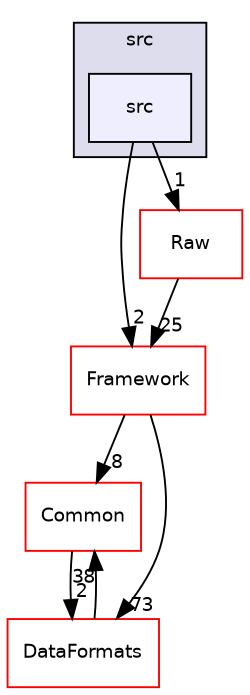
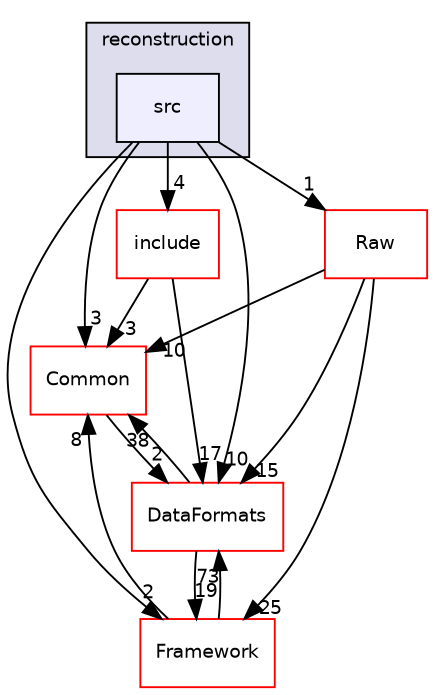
(140, 41) -> (168, 41)
none -> (94, 229)
none -> (168, 244)
none -> (248, 290)
none -> (236, 311)
none -> (319, 379)
none -> (195, 576)
